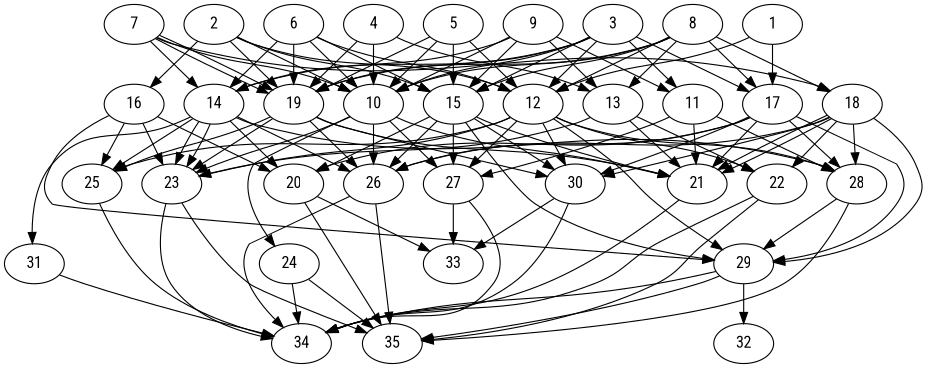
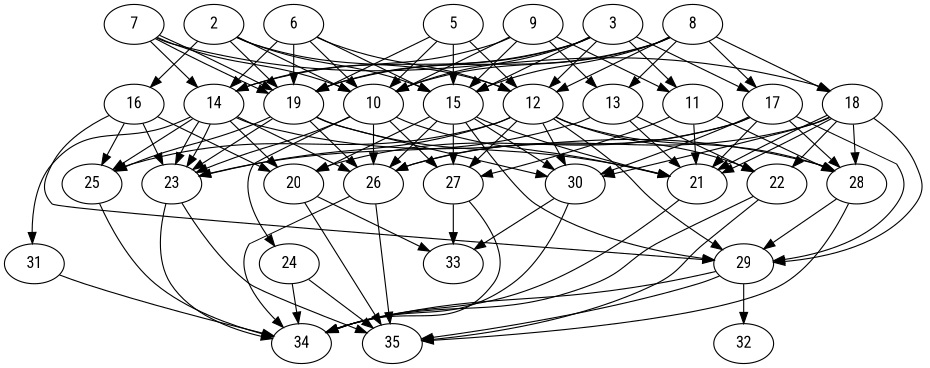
(374, 24) -> none
(773, 24) -> none
